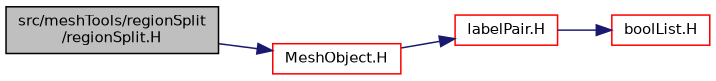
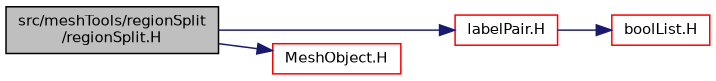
(420, 45) -> (329, 30)
